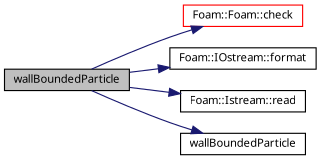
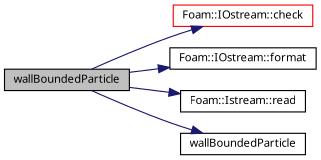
(243, 16) -> (243, 16)
